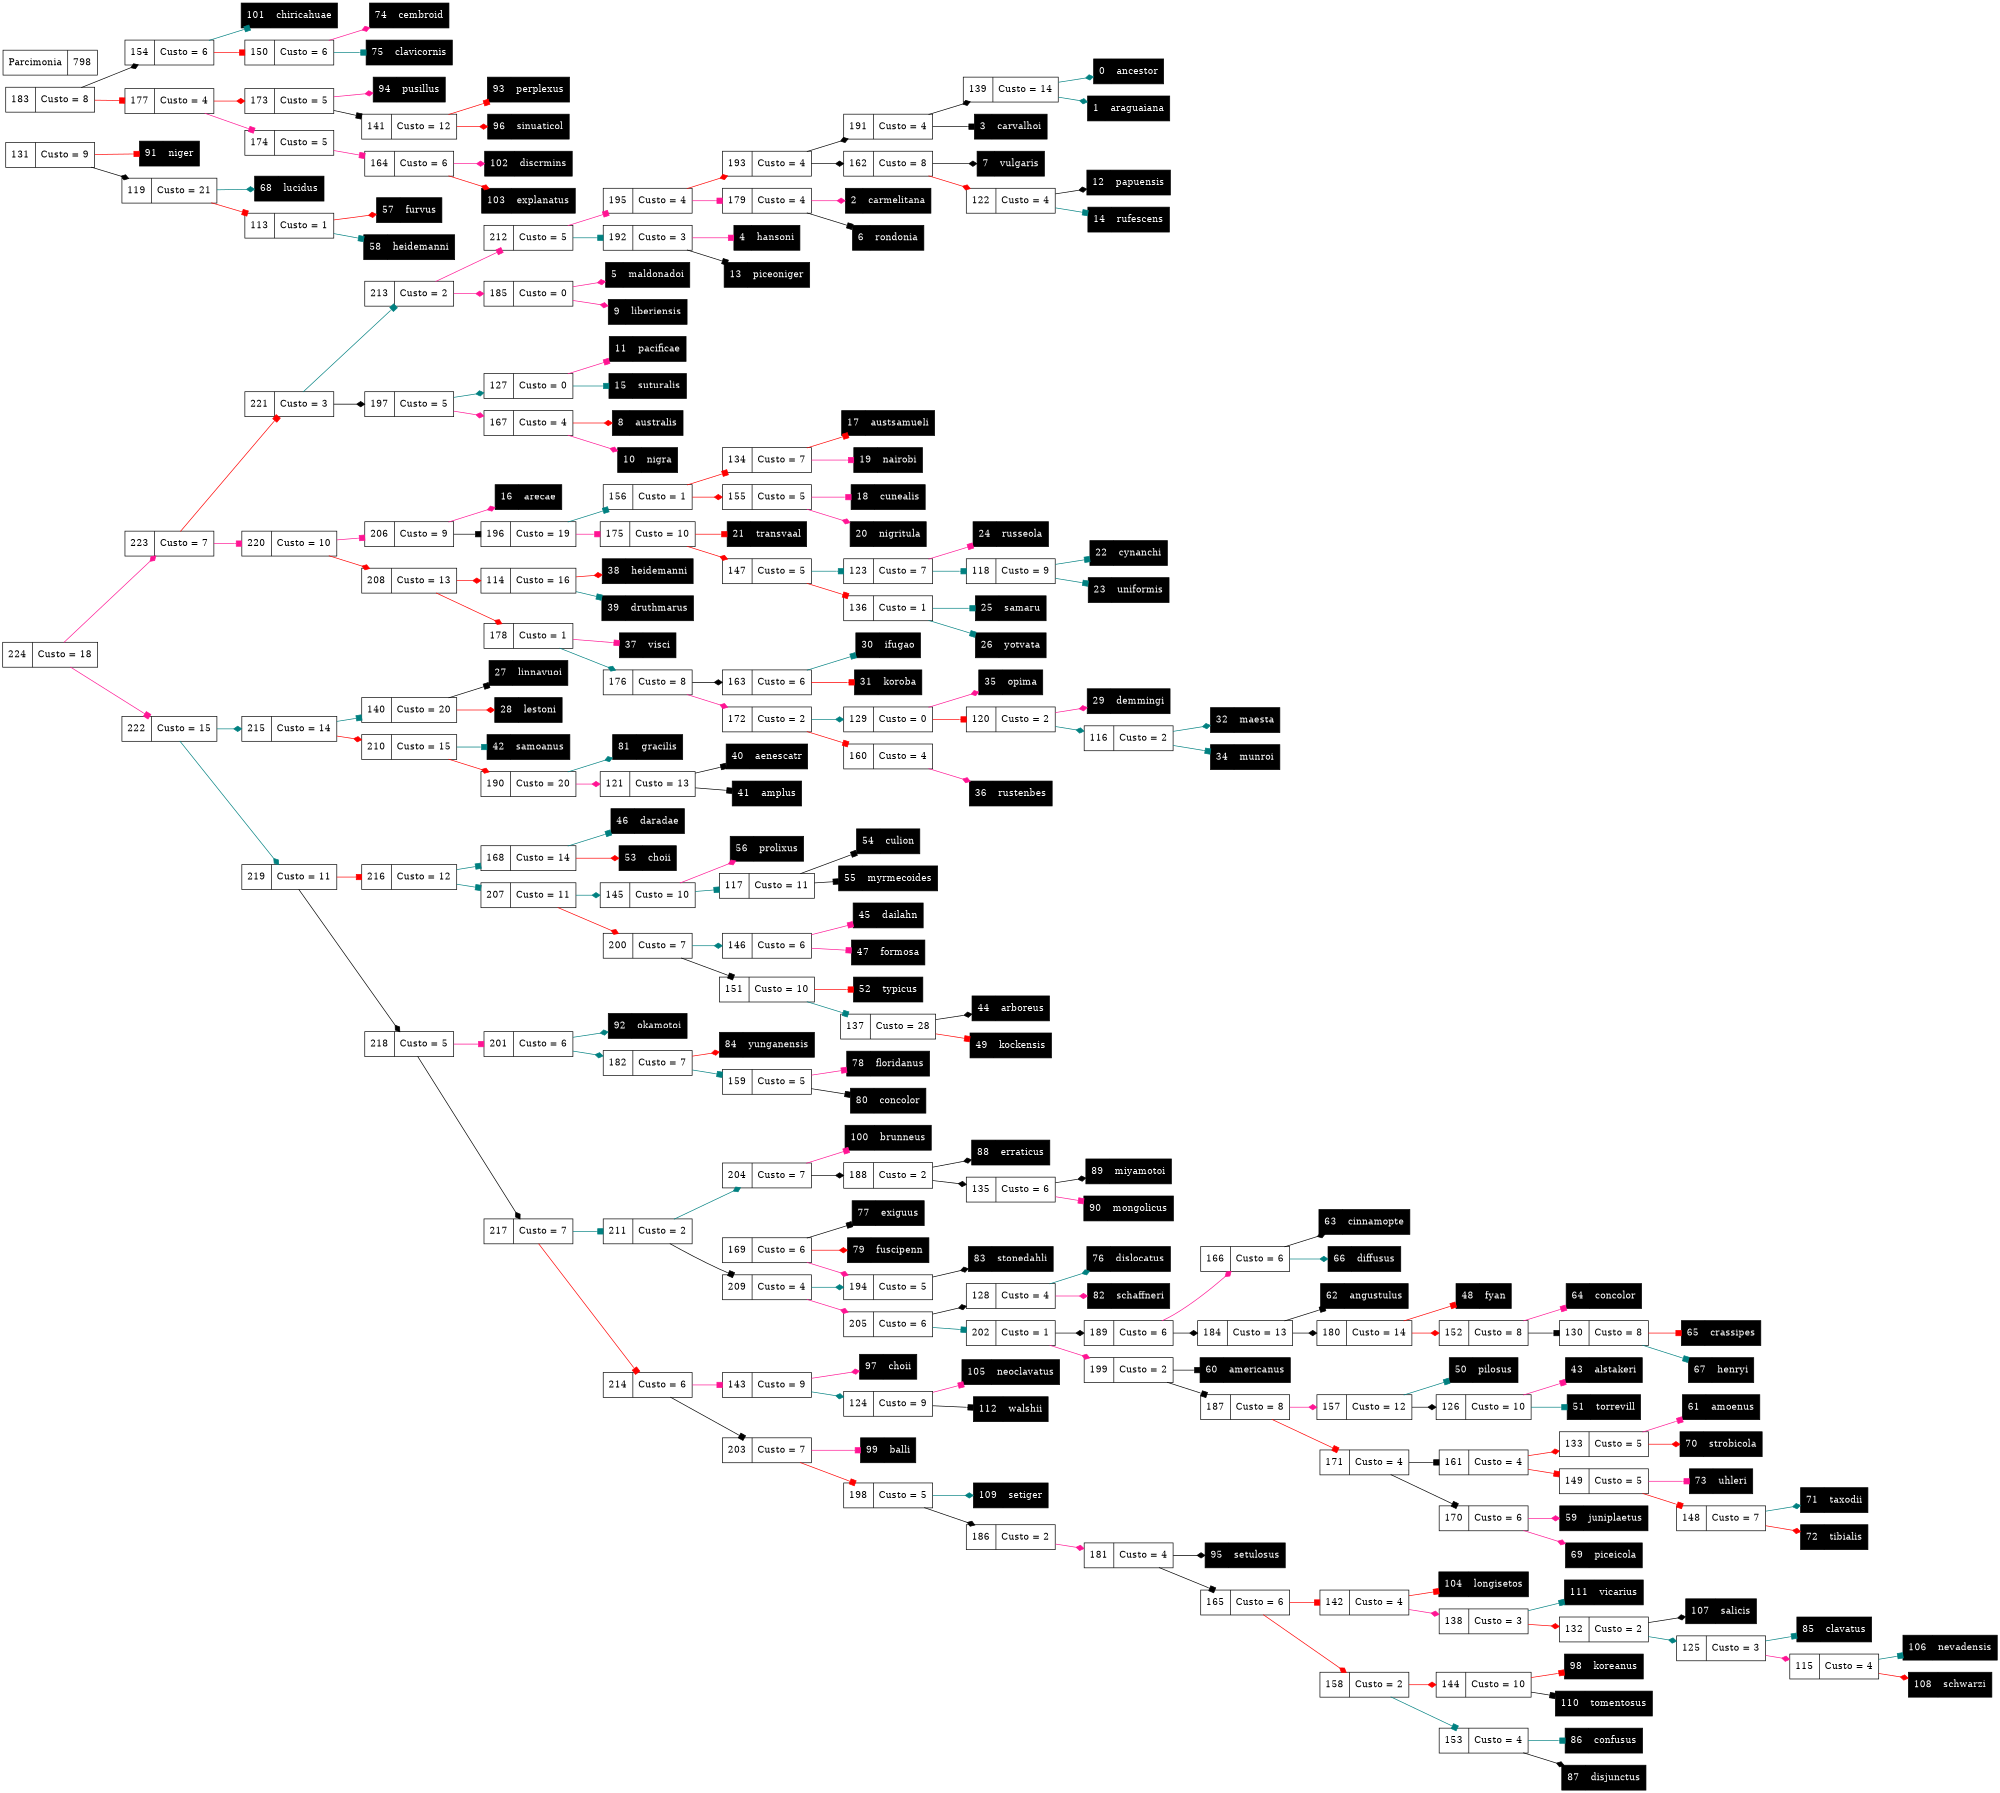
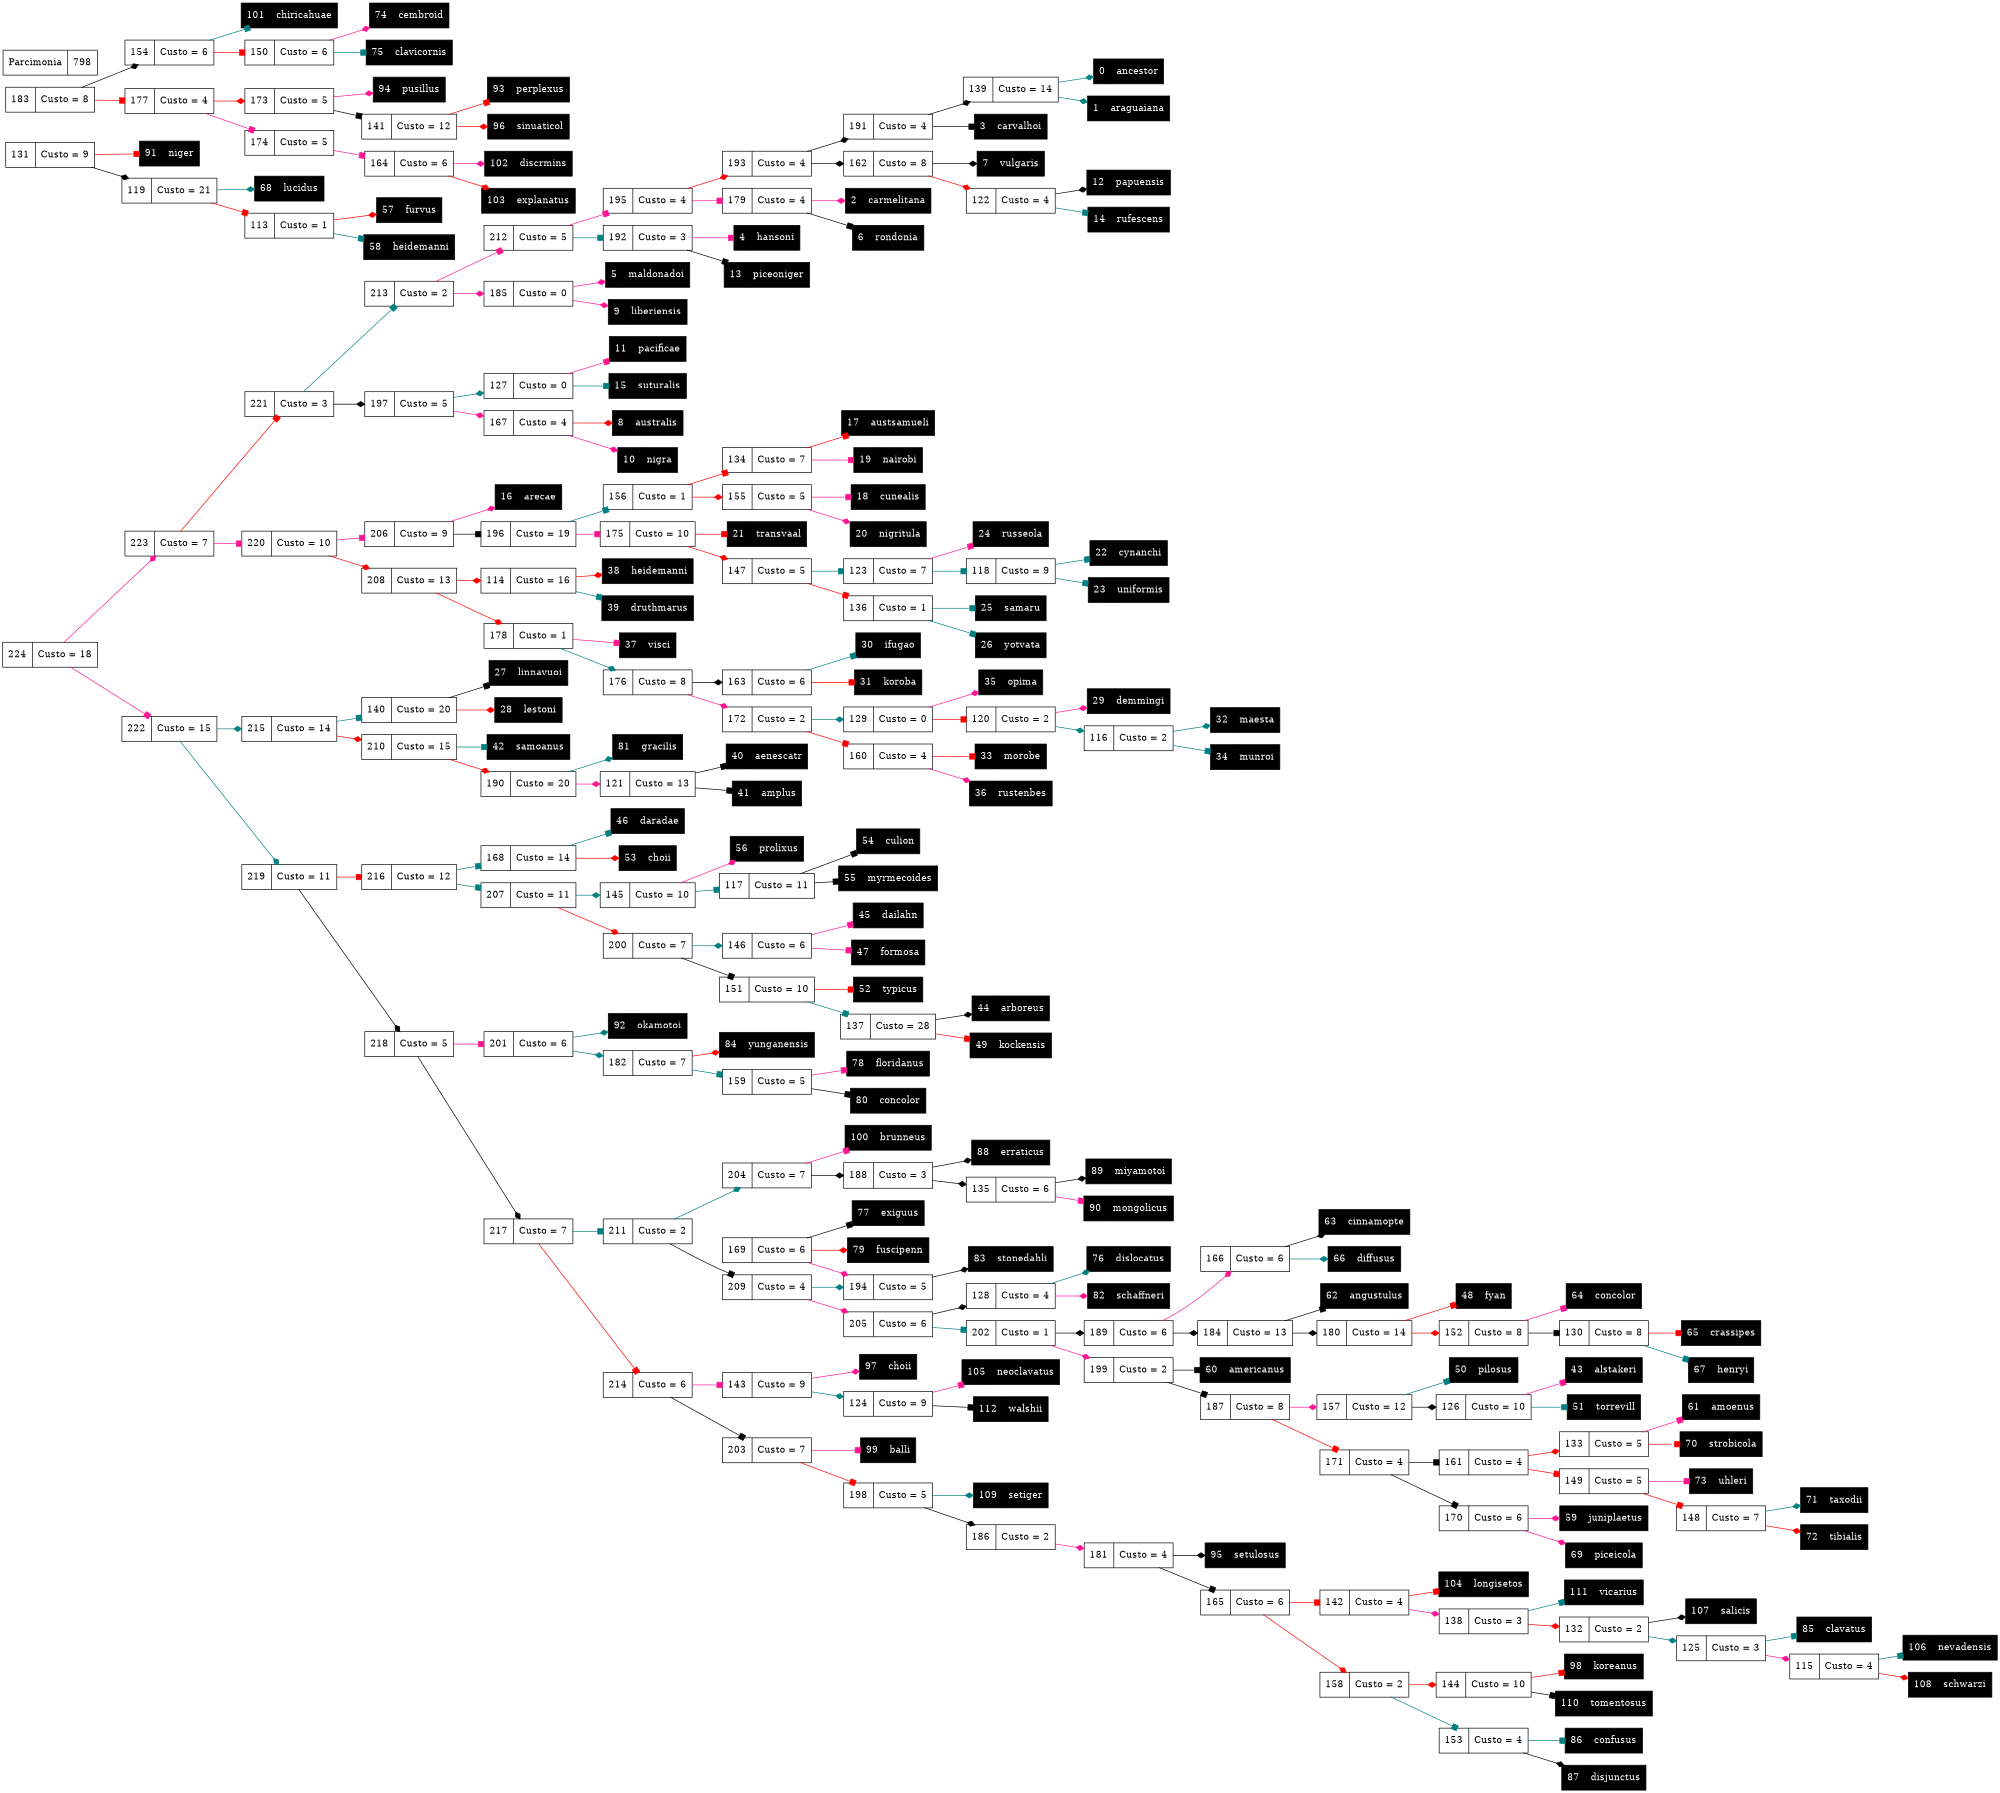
none -> (1011, 756)
(903, 1175) -> (903, 1175)
(1660, 1444) -> (1660, 1444)
